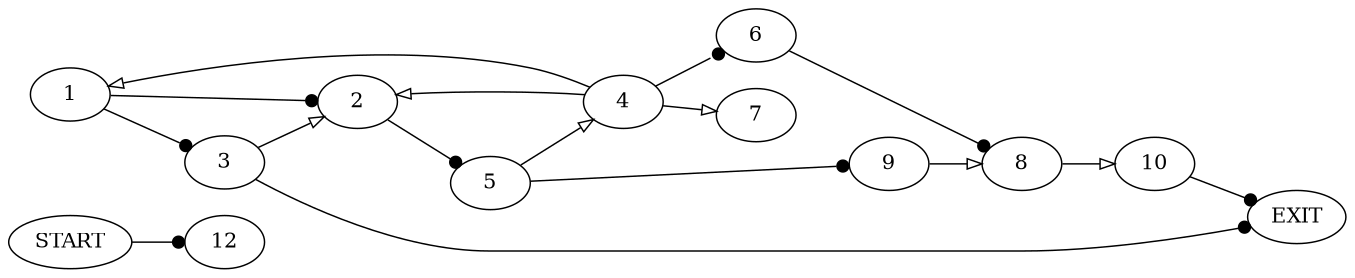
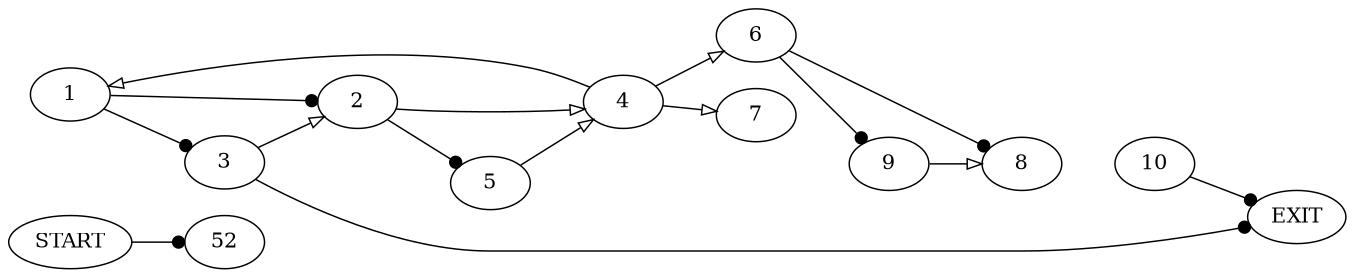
(683, 72) -> (683, 72)
(498, 92) -> (483, 112)
(1081, 164) -> none
(684, 174) -> (818, 95)
(225, 242) -> (225, 242)
